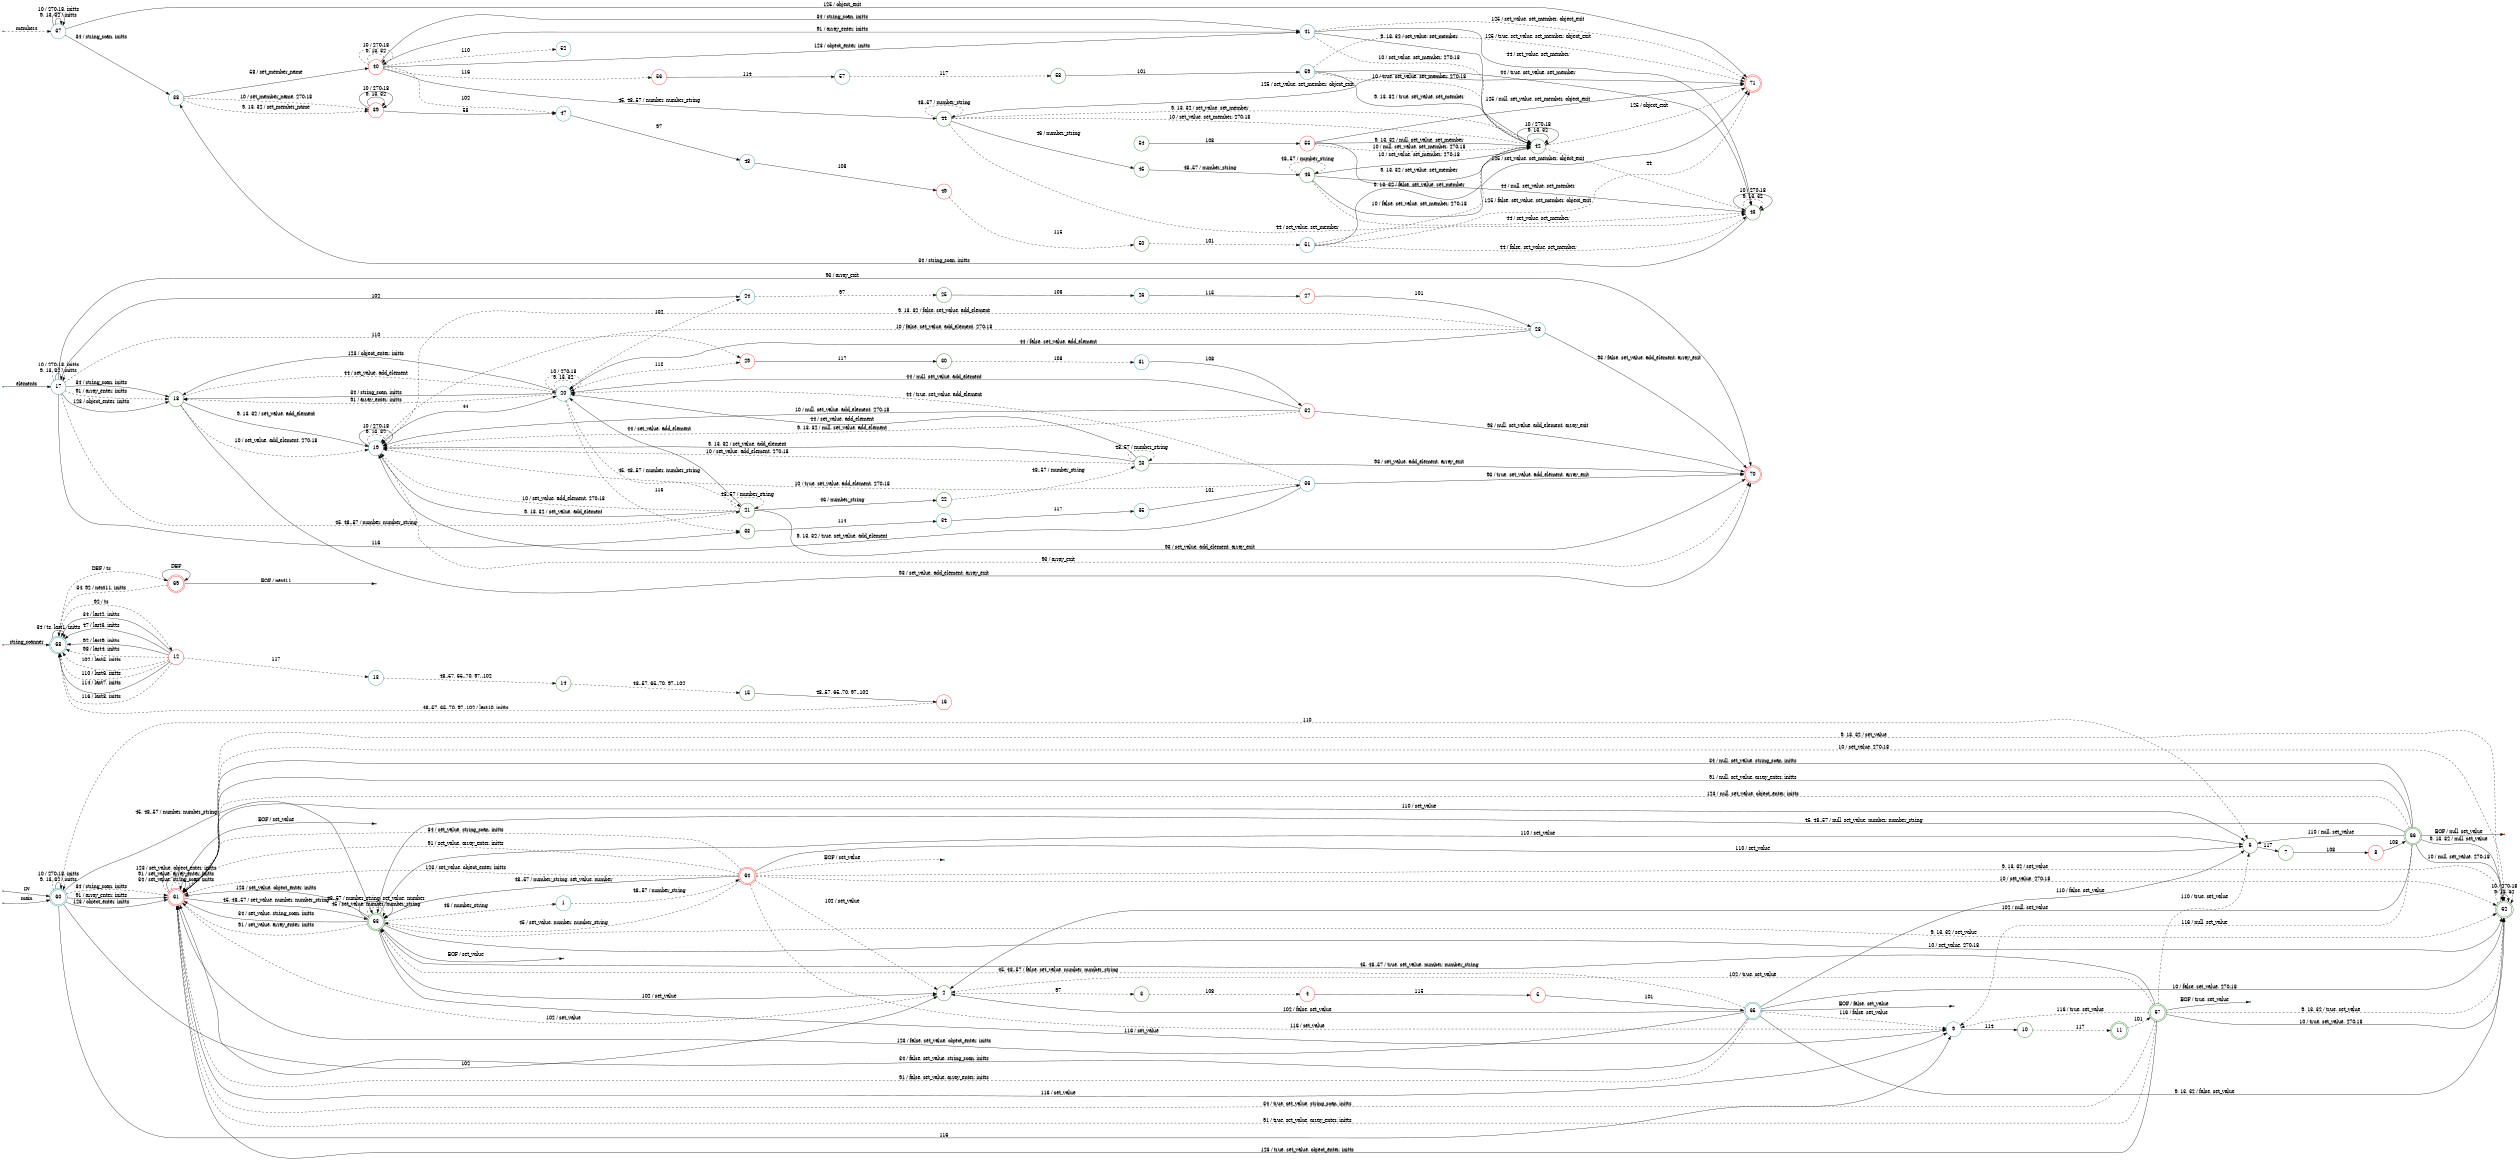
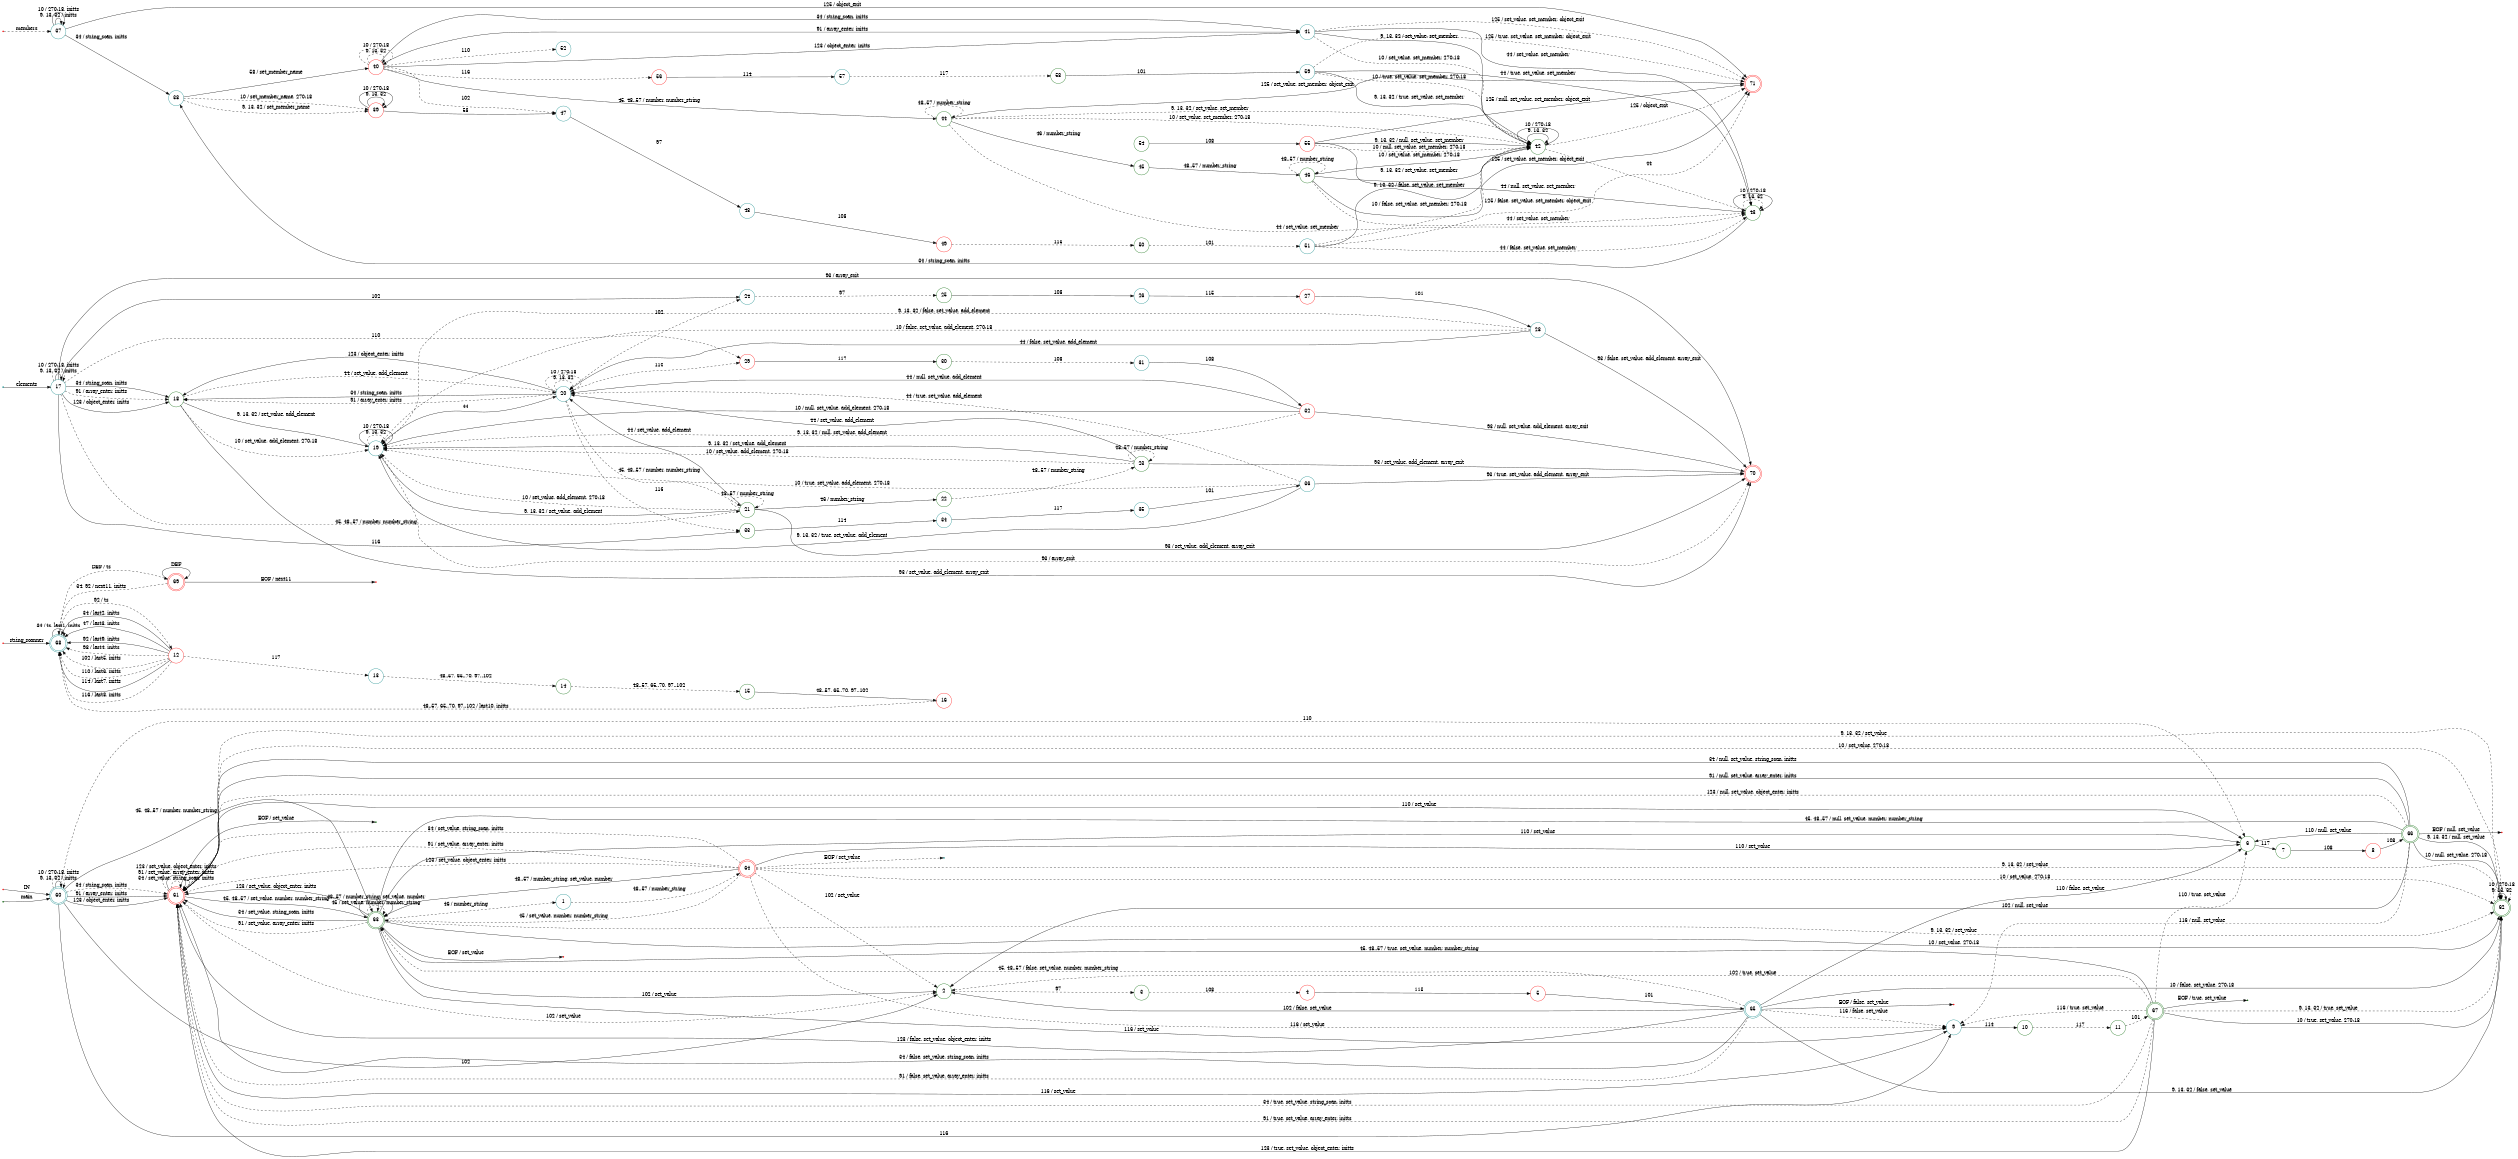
(2119, 1031) -> (2118, 1028)
